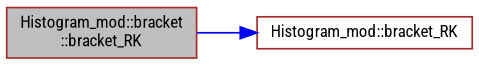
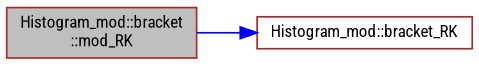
(102, 33) -> (102, 33)
